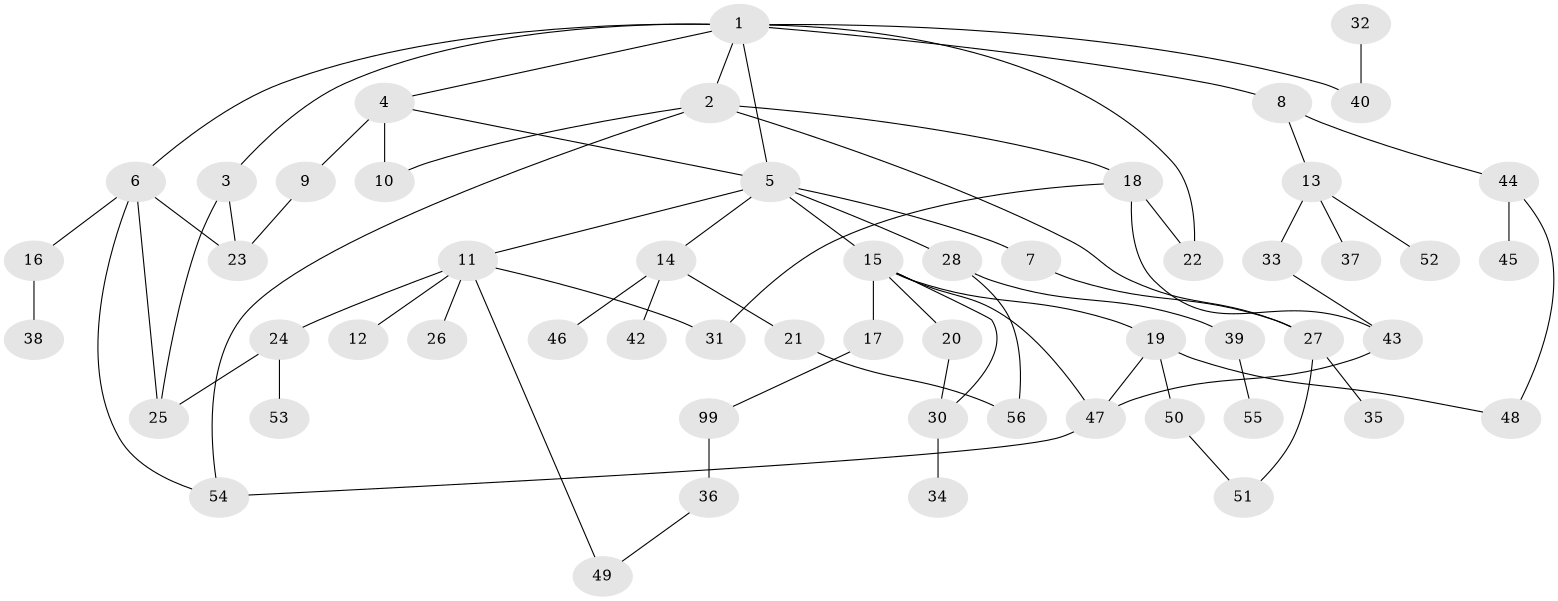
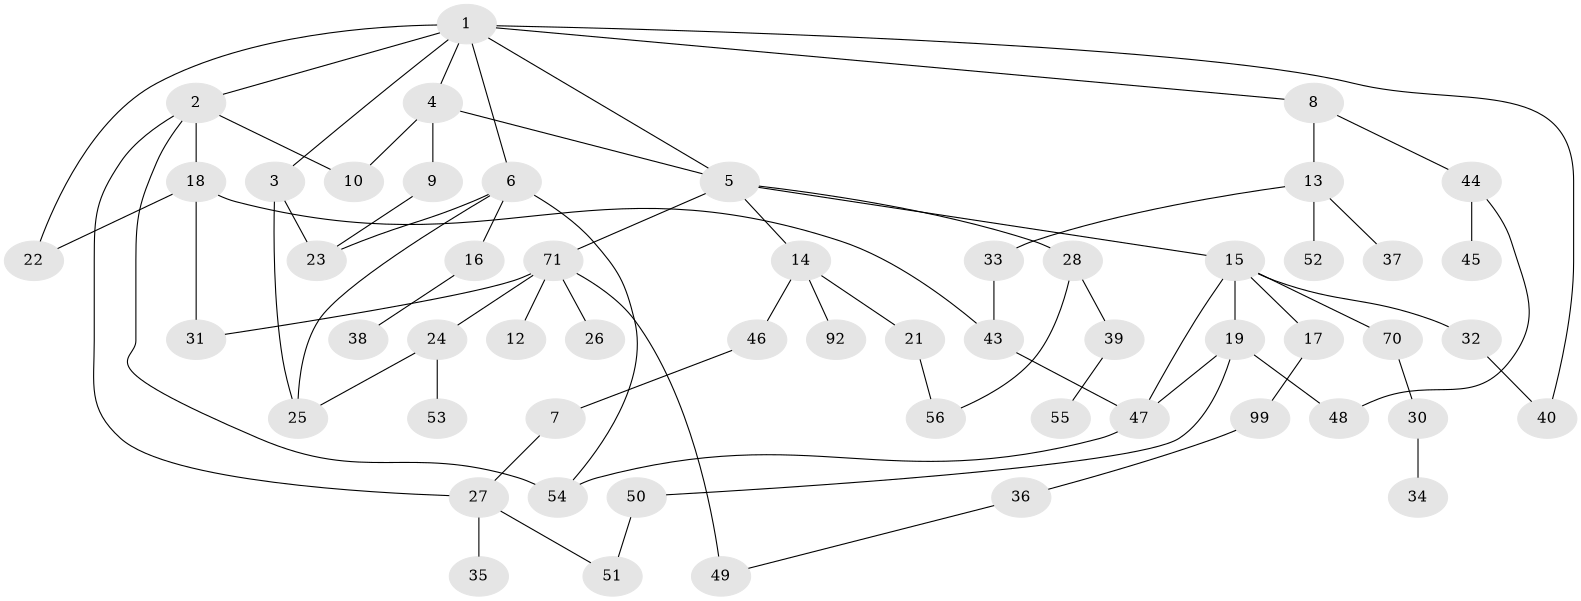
(894, 211) -> (656, 379)
(468, 261) -> (553, 261)
(988, 318) -> (1353, 300)
(637, 340) -> (836, 340)
(952, 340) -> (1393, 340)
